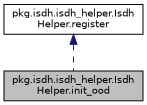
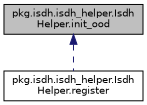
(73, 58) -> (73, 58)
